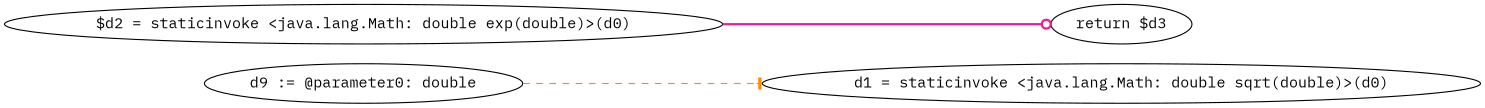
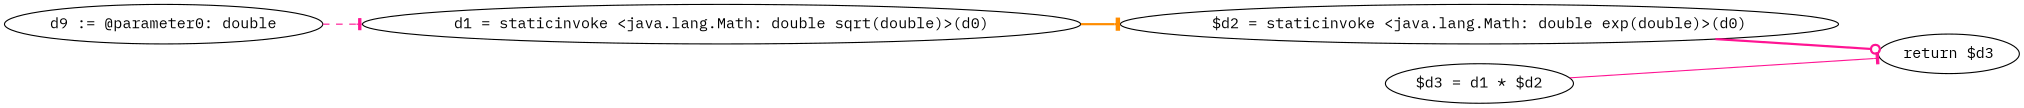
none -> (1098, 24)
(640, 83) -> (340, 24)
none -> (1479, 83)
